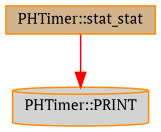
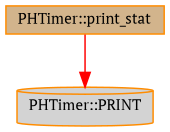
(81, 20) -> (85, 20)
